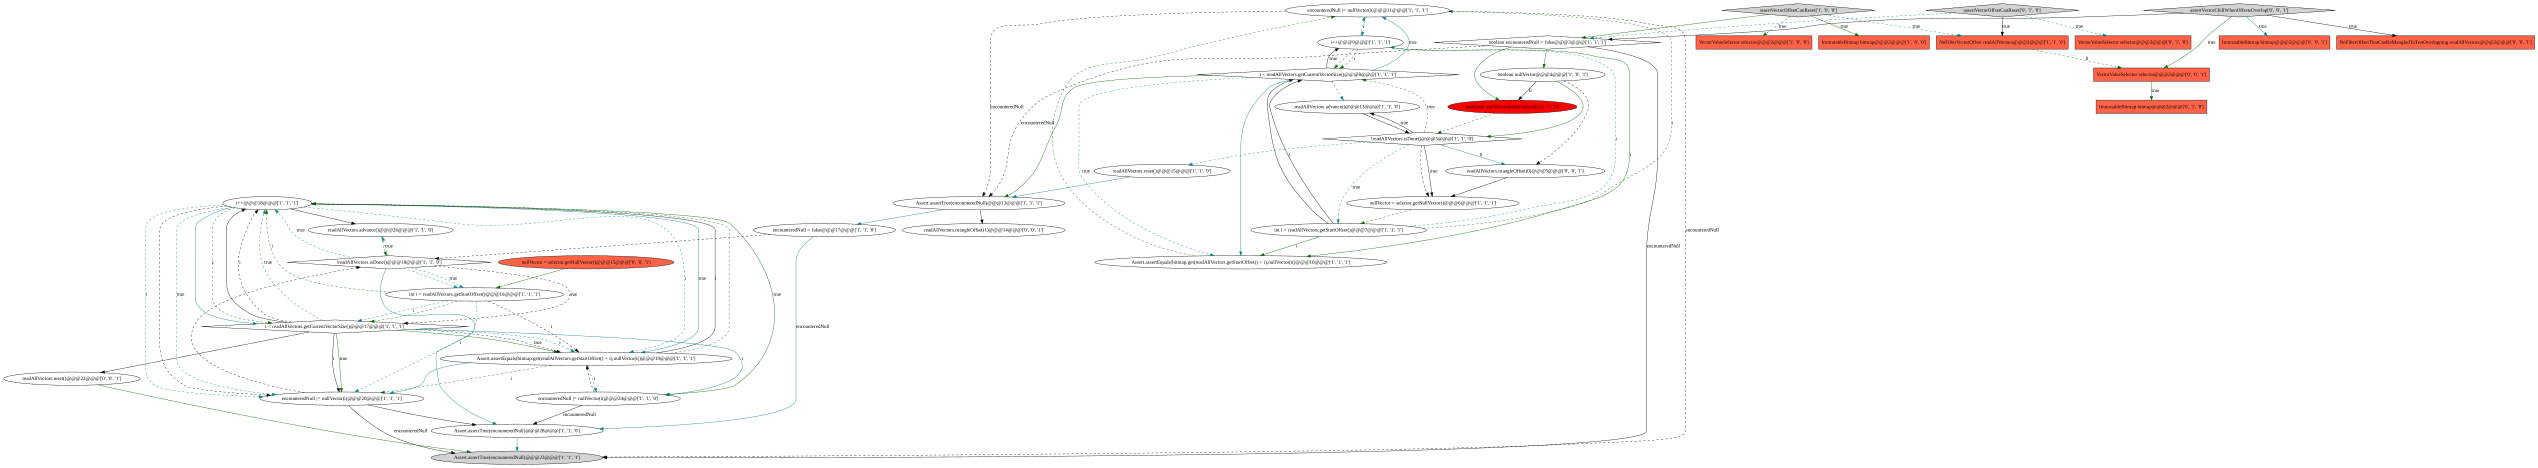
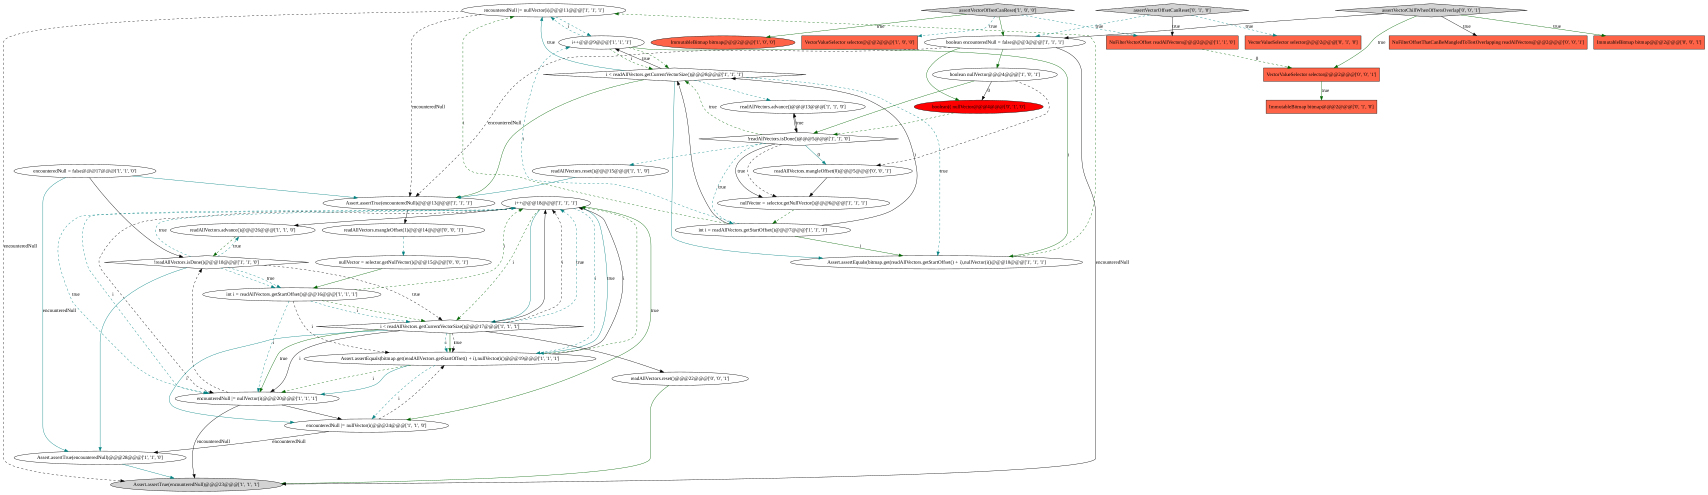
(2255, 25) -> (1531, 25)
(1777, 26) -> (961, 32)
(1547, 42) -> (1005, 42)
(1874, 42) -> (723, 42)
(903, 216) -> (243, 187)
none -> (403, 244)
(605, 246) -> (130, 223)
(586, 262) -> (403, 262)
(420, 416) -> (310, 412)
